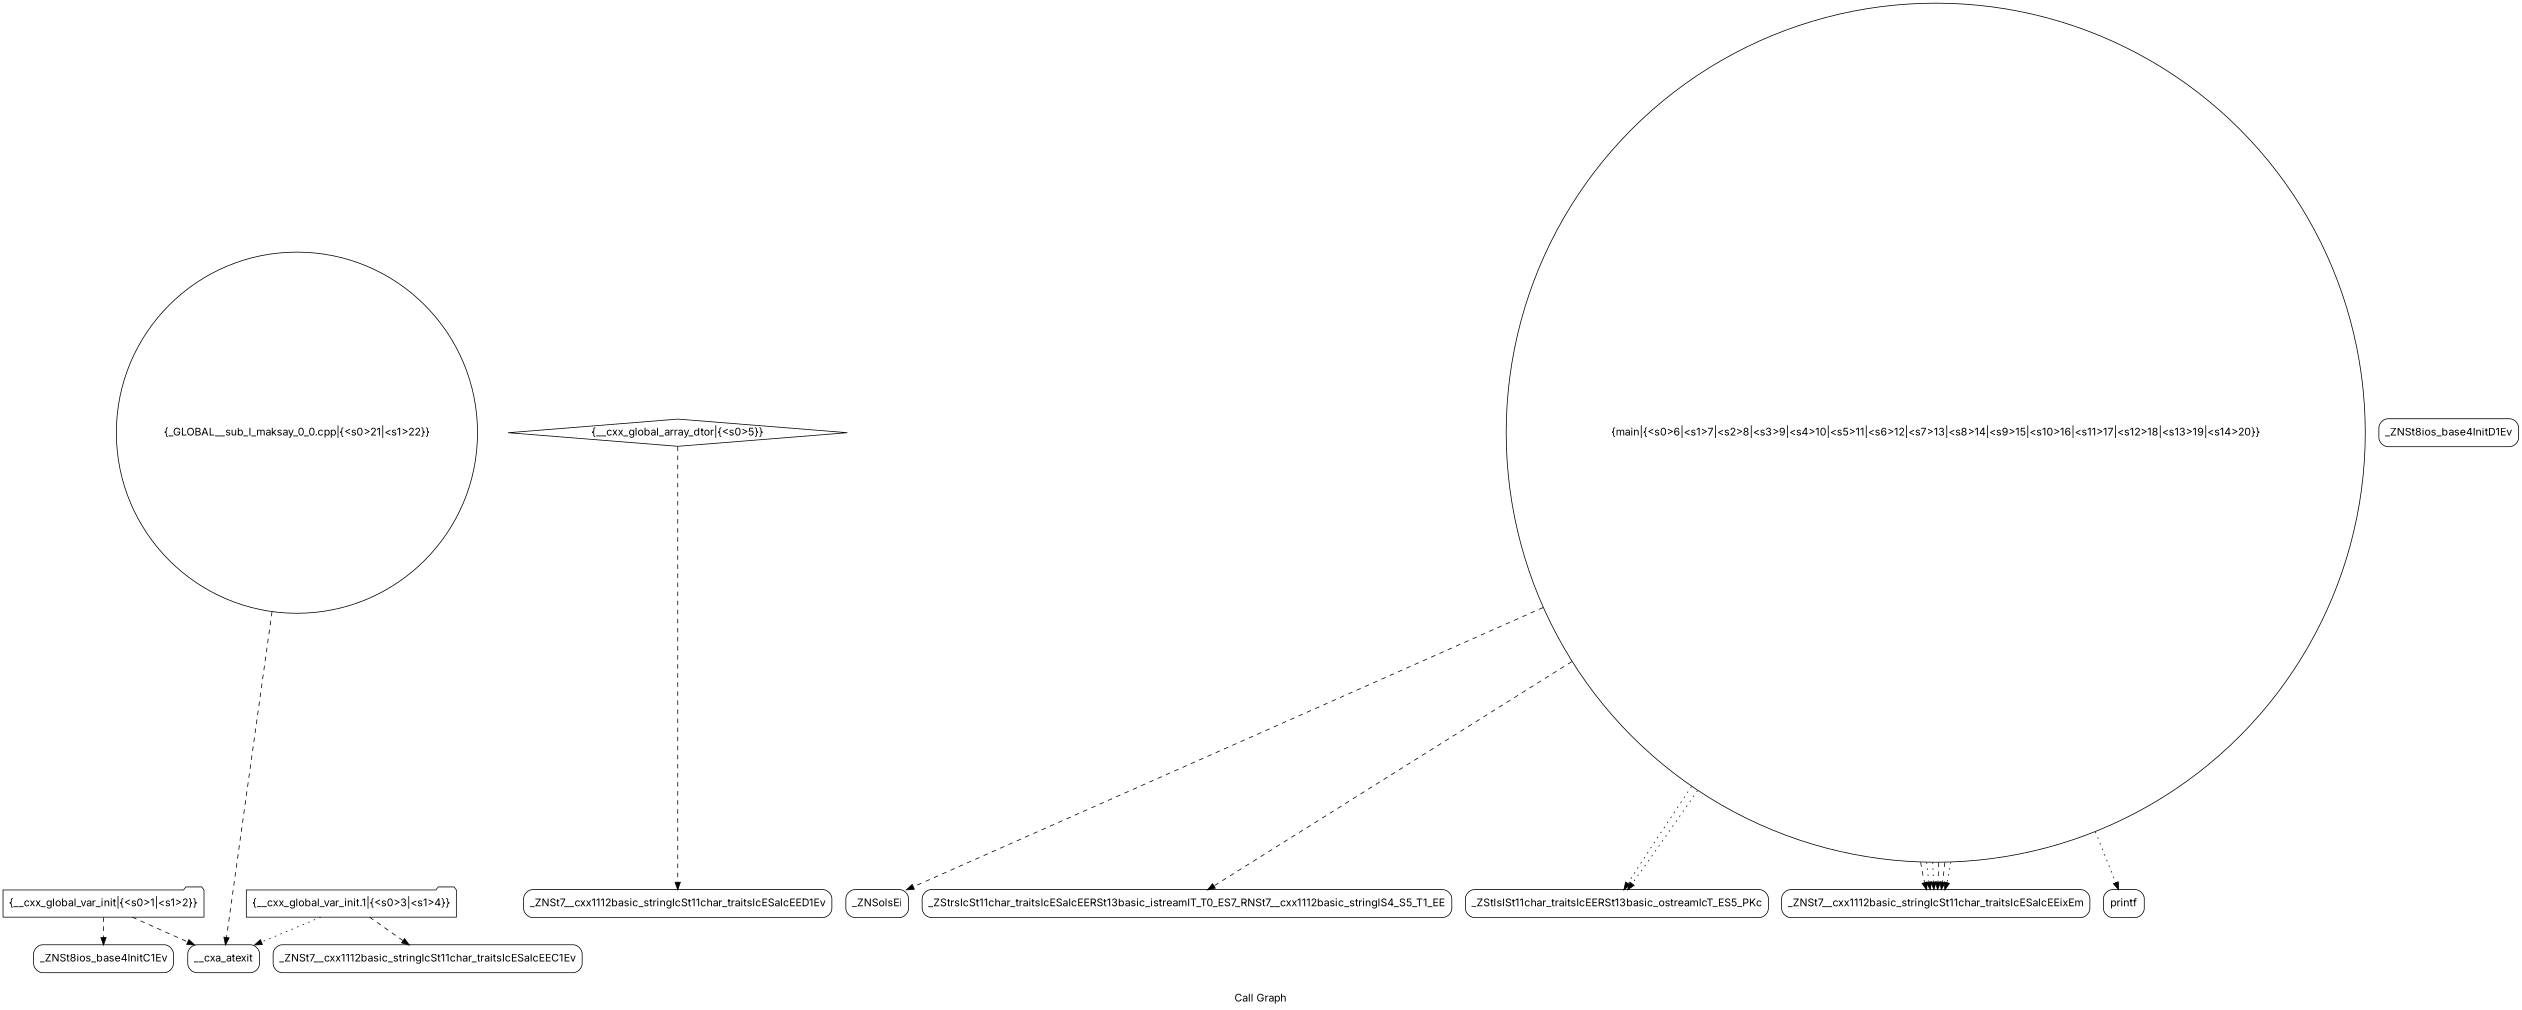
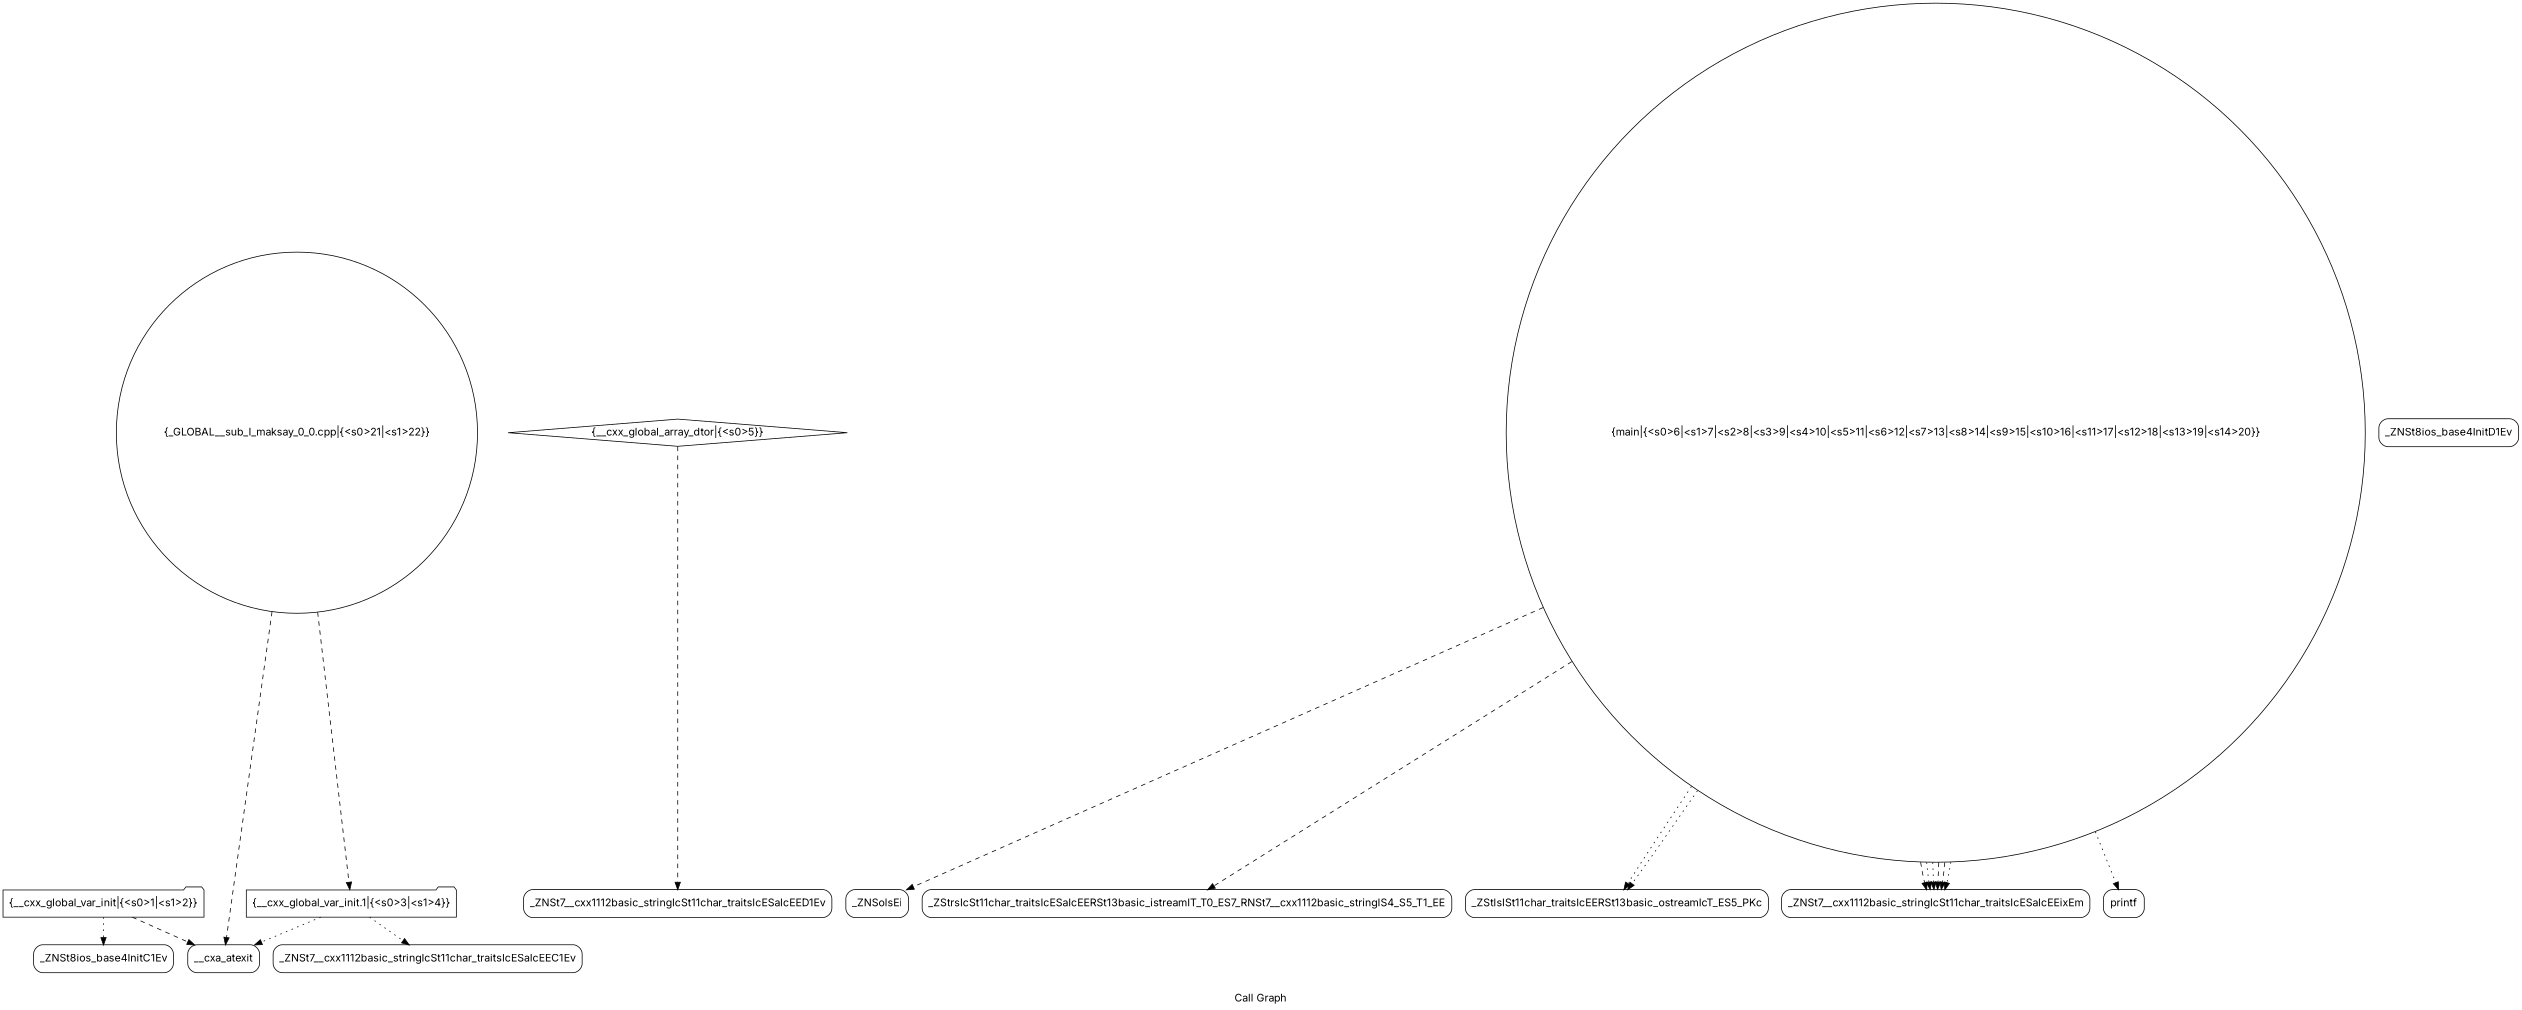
none -> (333, 747)
(104, 927) -> (104, 927)
(386, 929) -> (386, 929)
